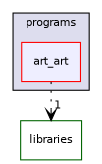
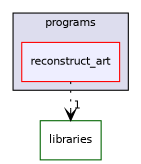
(51, 62) -> (71, 62)
